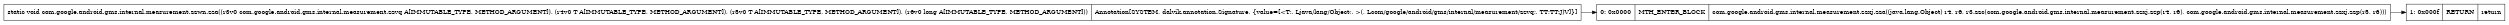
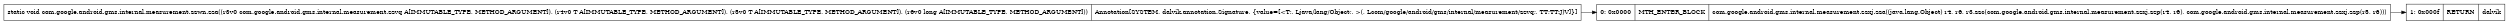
(2491, 12) -> (2492, 12)
